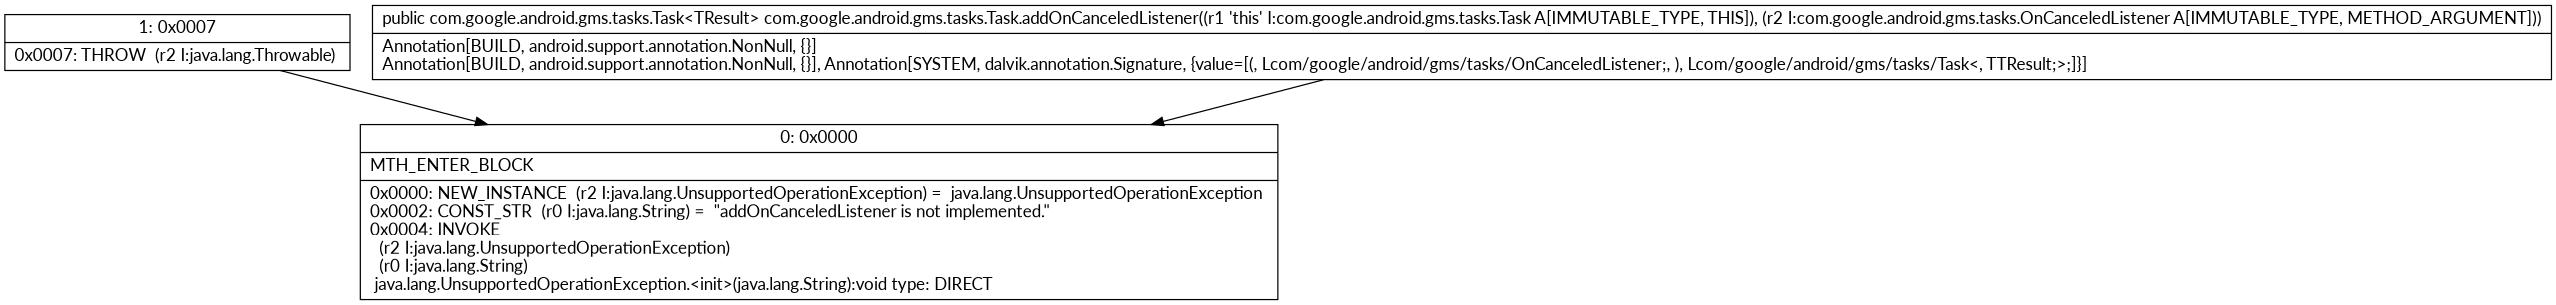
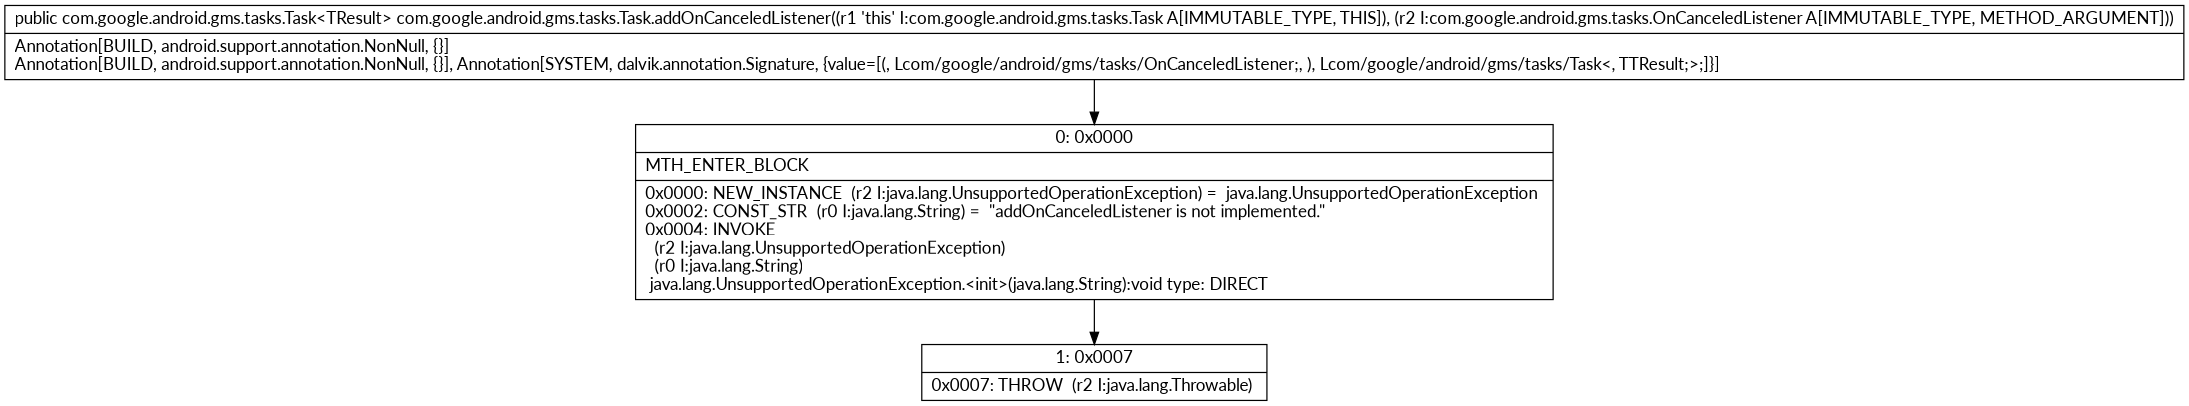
(378, 96) -> (1094, 316)
